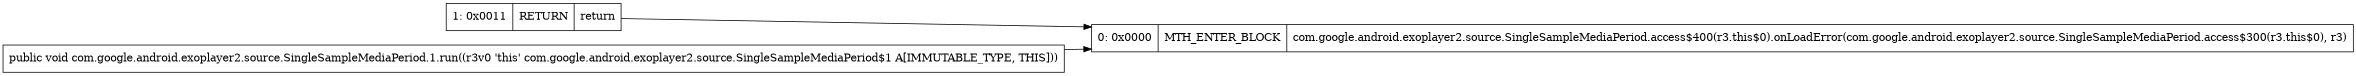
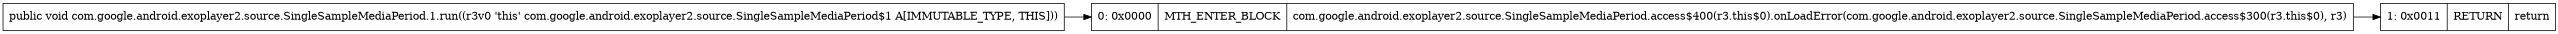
(853, 23) -> (2363, 17)
